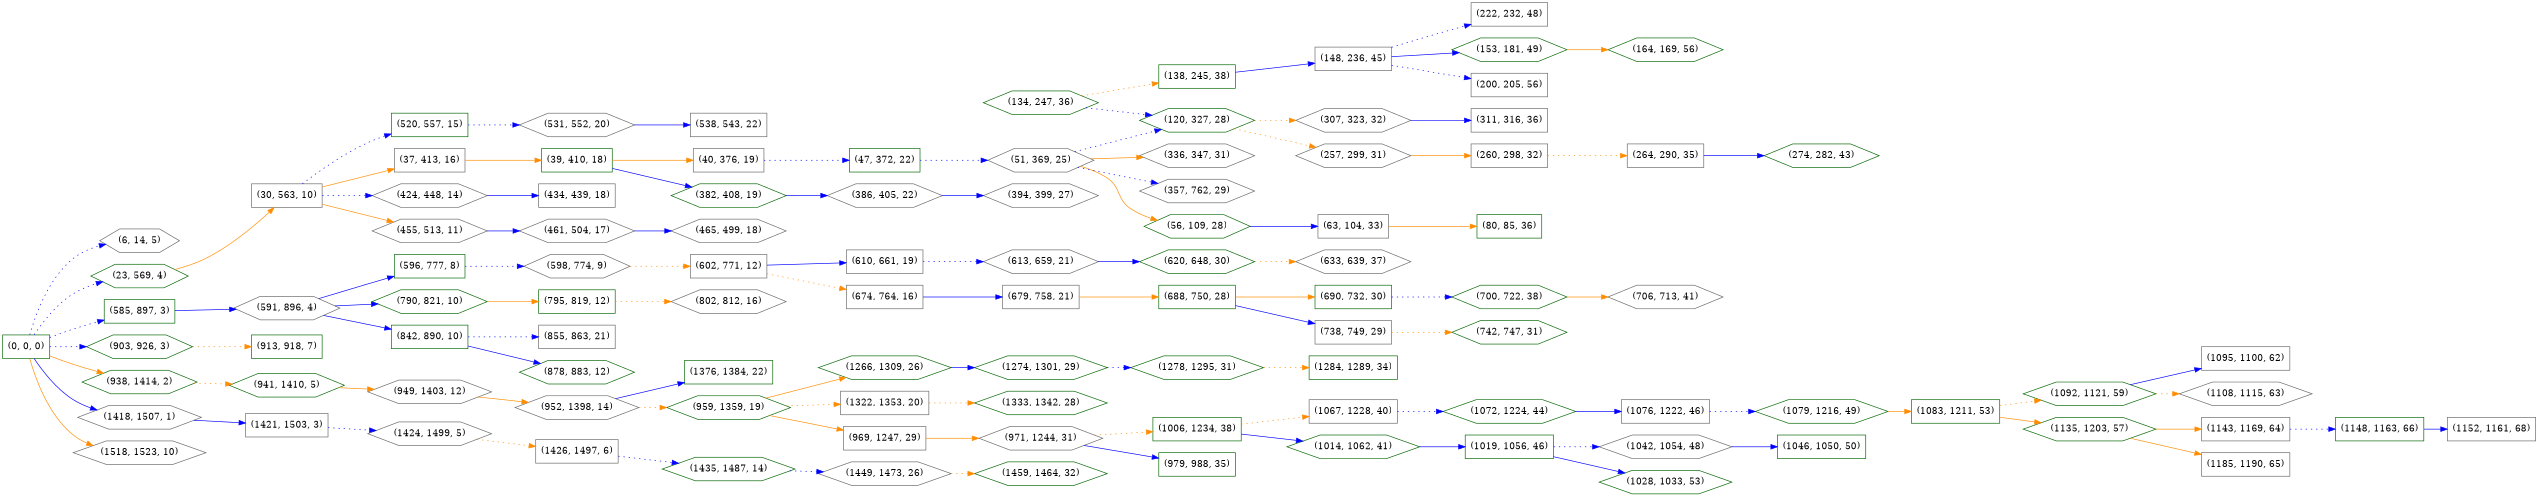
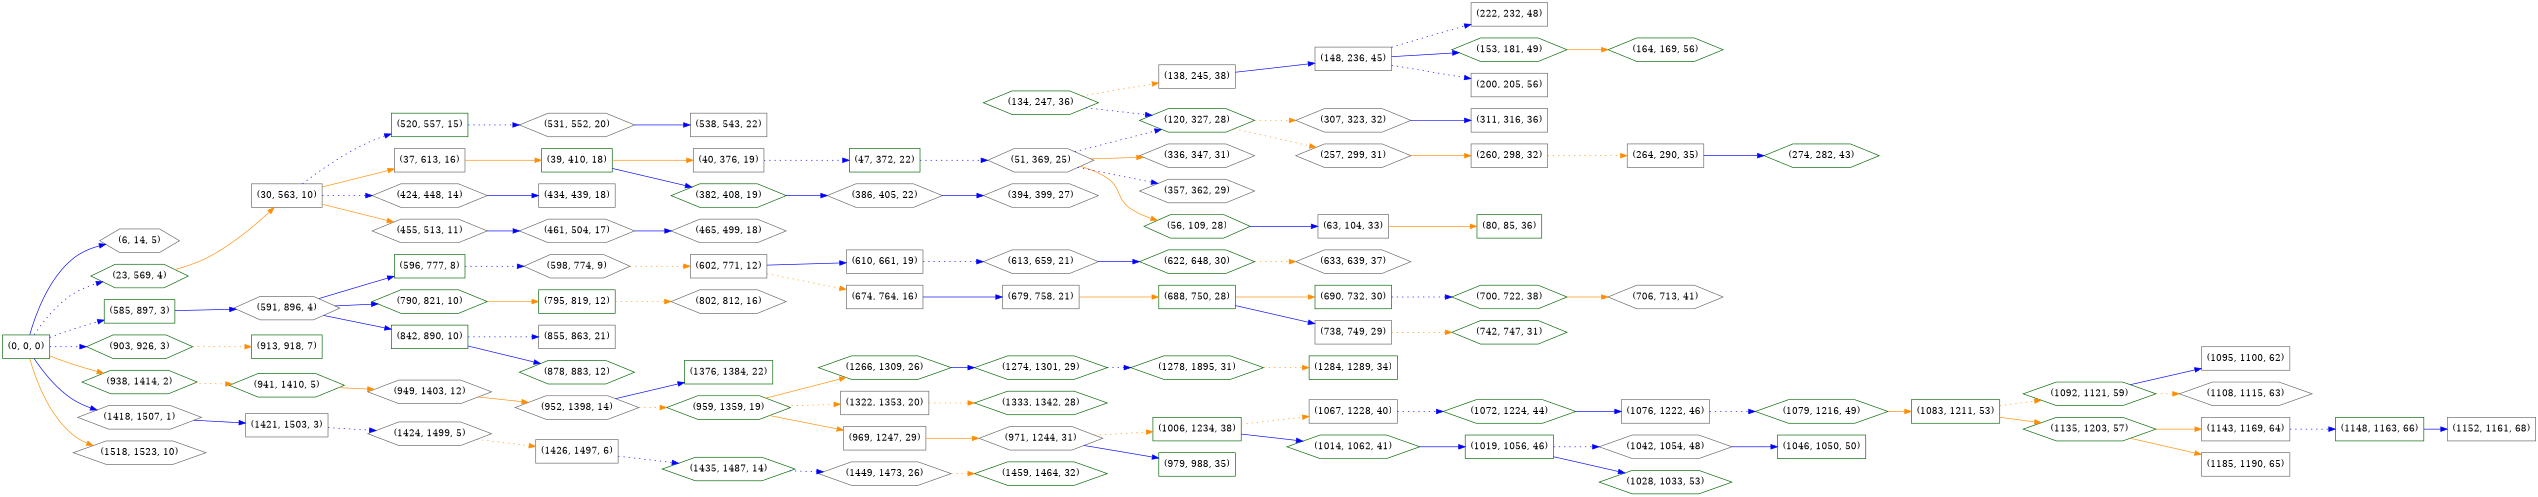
(1197, 77) -> (1197, 77)
(430, 160) -> (430, 160)
(1197, 191) -> (1197, 191)
(1197, 262) -> (1197, 262)
(54, 281) -> (54, 281)
(1197, 368) -> (1197, 368)
